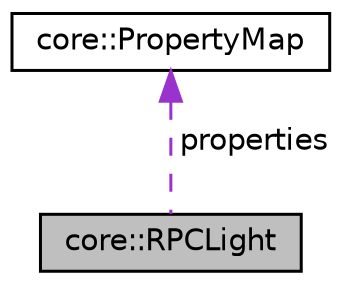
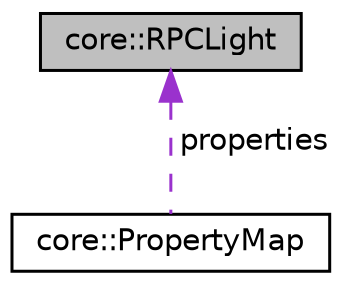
(171, 158) -> (171, 158)
